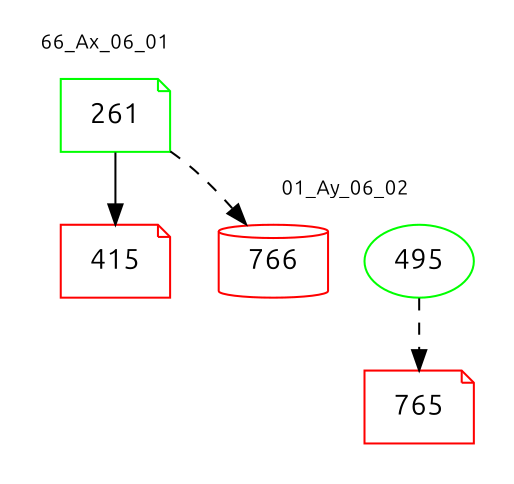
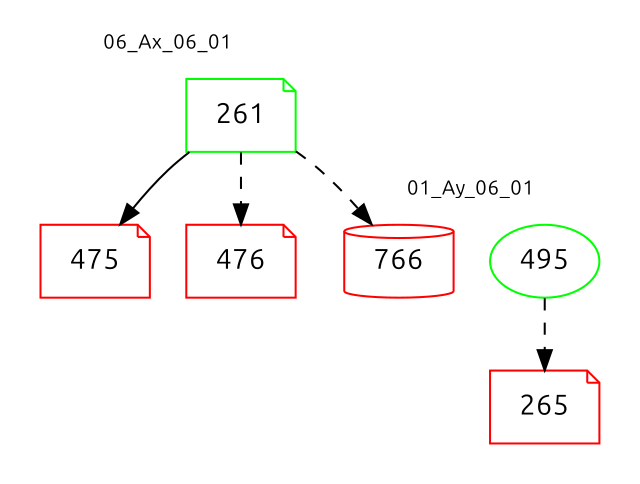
(105, 44) -> (168, 44)
(346, 189) -> (472, 189)
(115, 261) -> (95, 261)
none -> (241, 261)
(419, 407) -> (545, 407)
